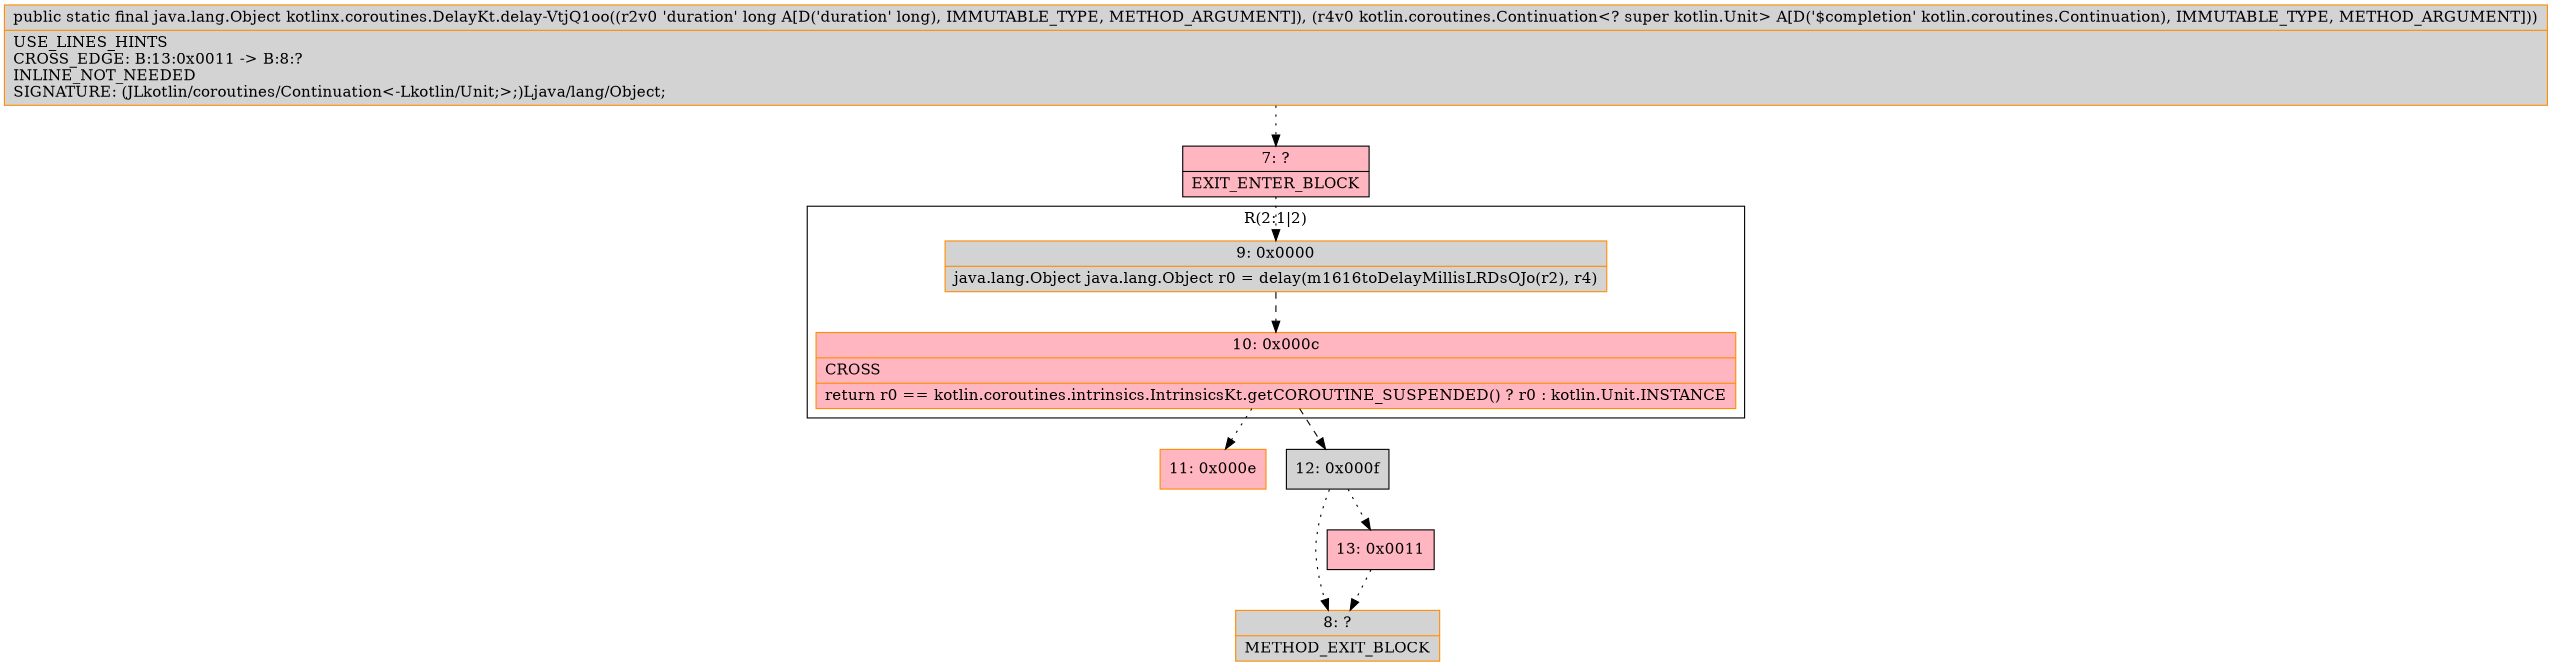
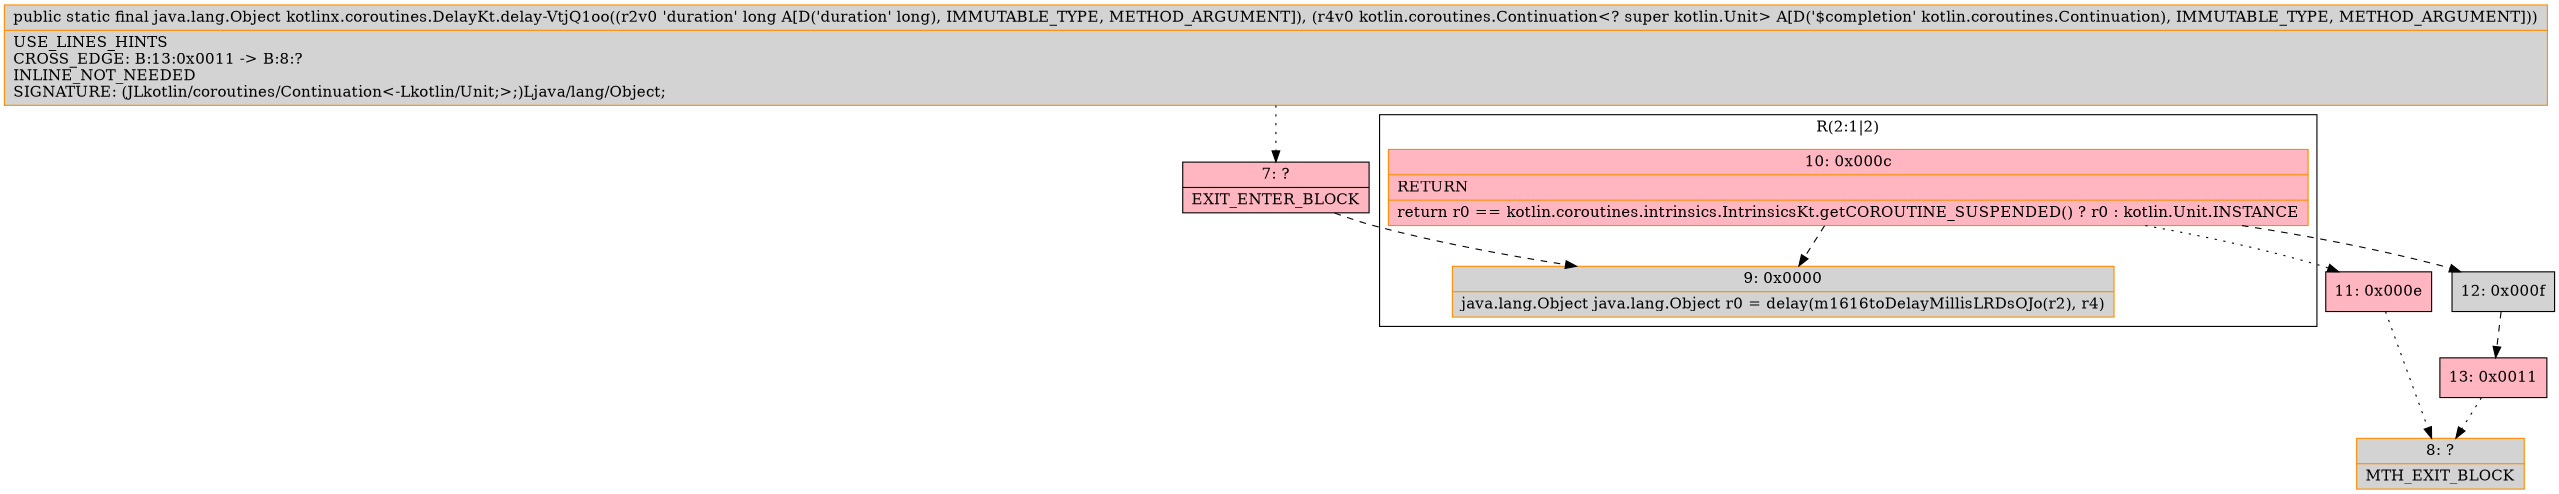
(1276, 213) -> (1449, 243)
(1276, 307) -> (1815, 241)
(854, 370) -> (1433, 187)
(1213, 469) -> (2379, 292)
(1357, 505) -> (2499, 329)
(1316, 544) -> (2407, 370)
(1338, 648) -> (2440, 476)
